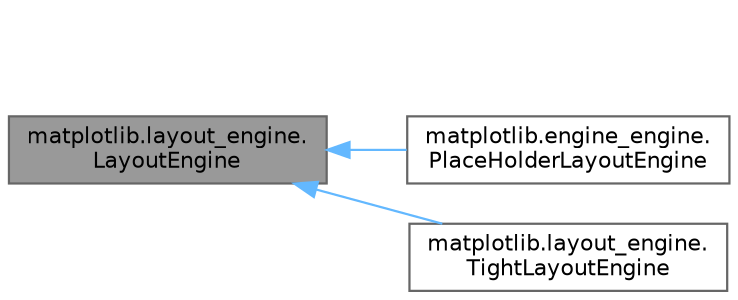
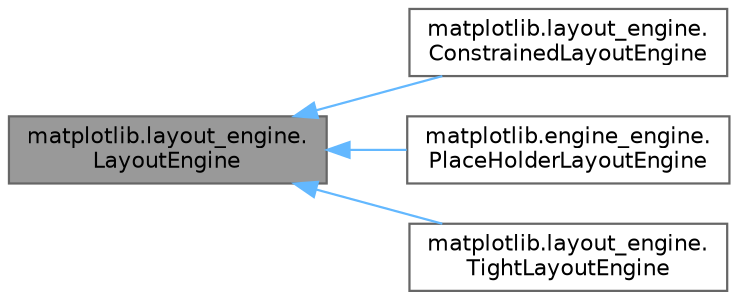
none -> (568, 43)
